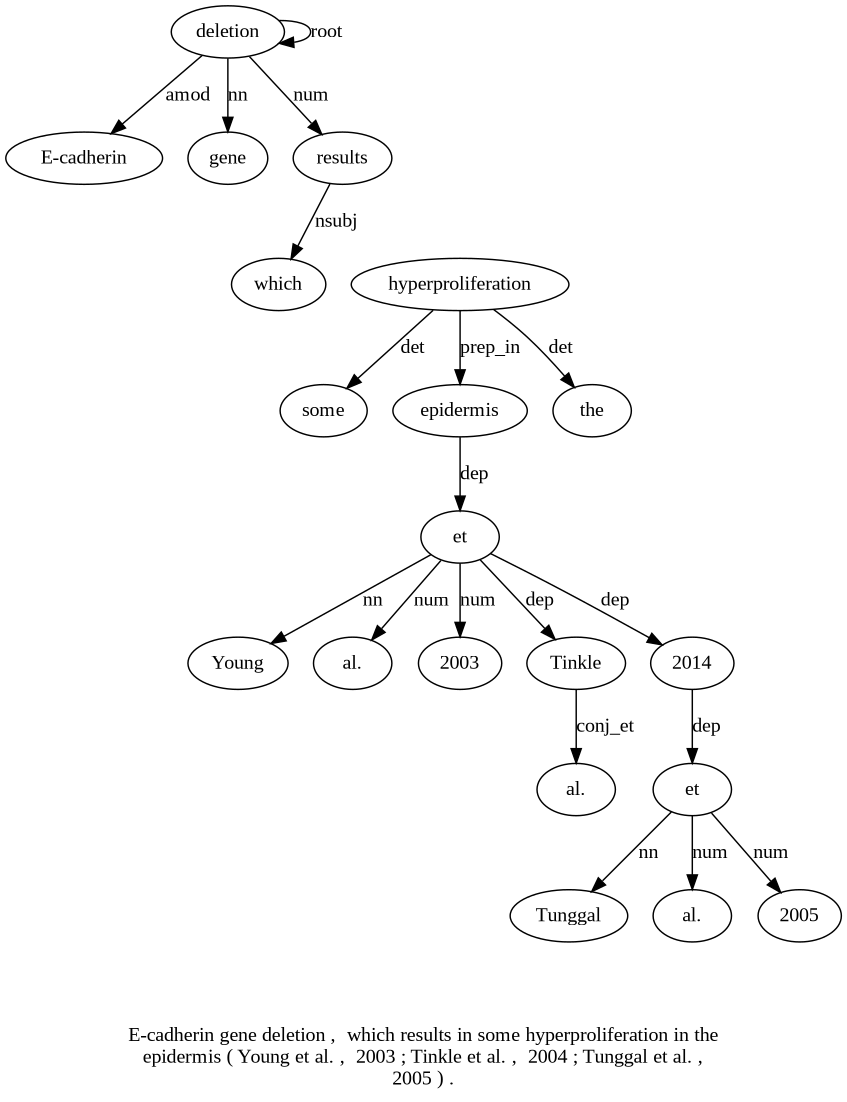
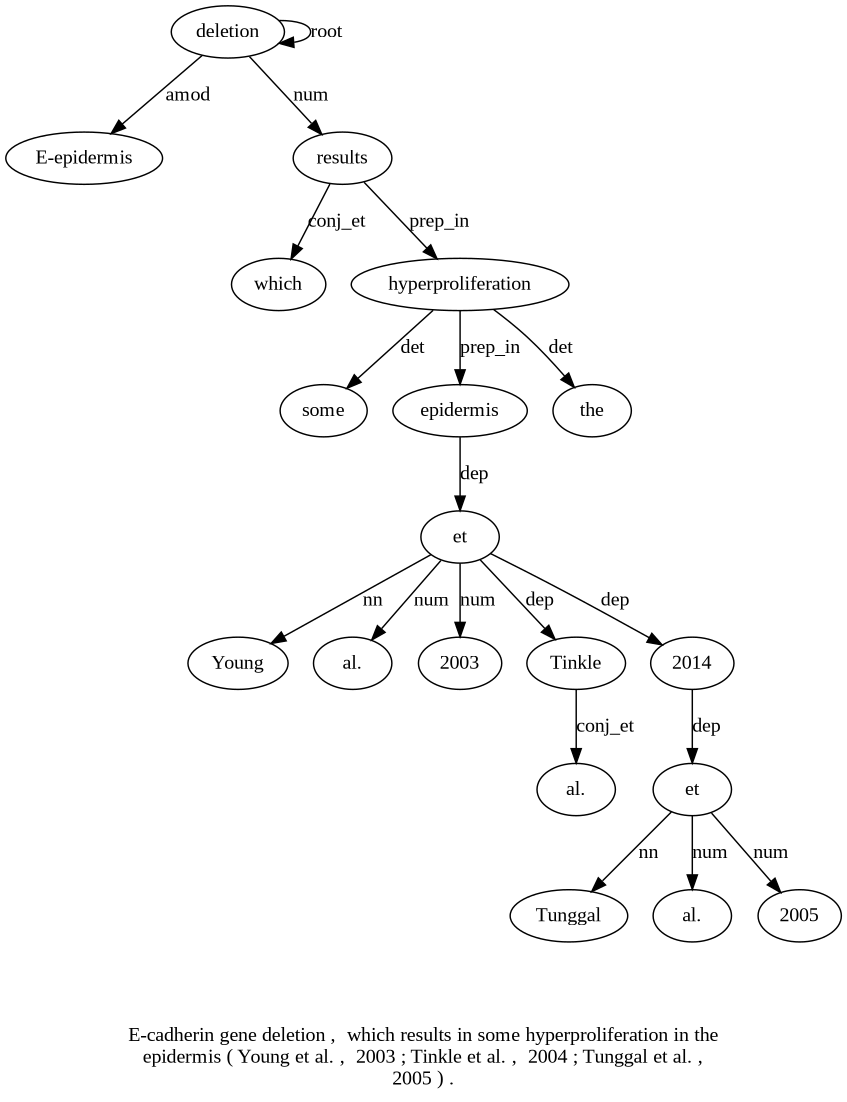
(84, 158) -> (84, 158)
(228, 158) -> none
none -> (396, 215)
(337, 221) -> (337, 221)
